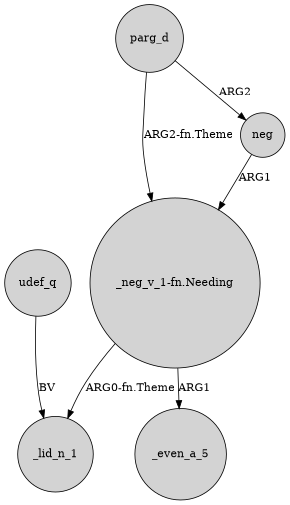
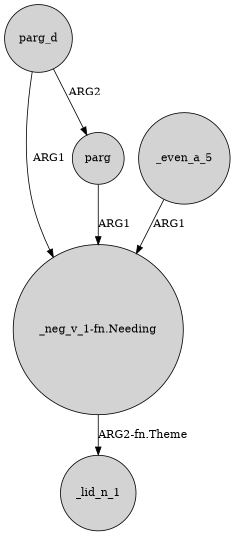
(189, 135) -> (49, 158)
(263, 135) -> (98, 158)
(38, 283) -> none
(178, 384) -> (152, 223)
(130, 388) -> (143, 435)
